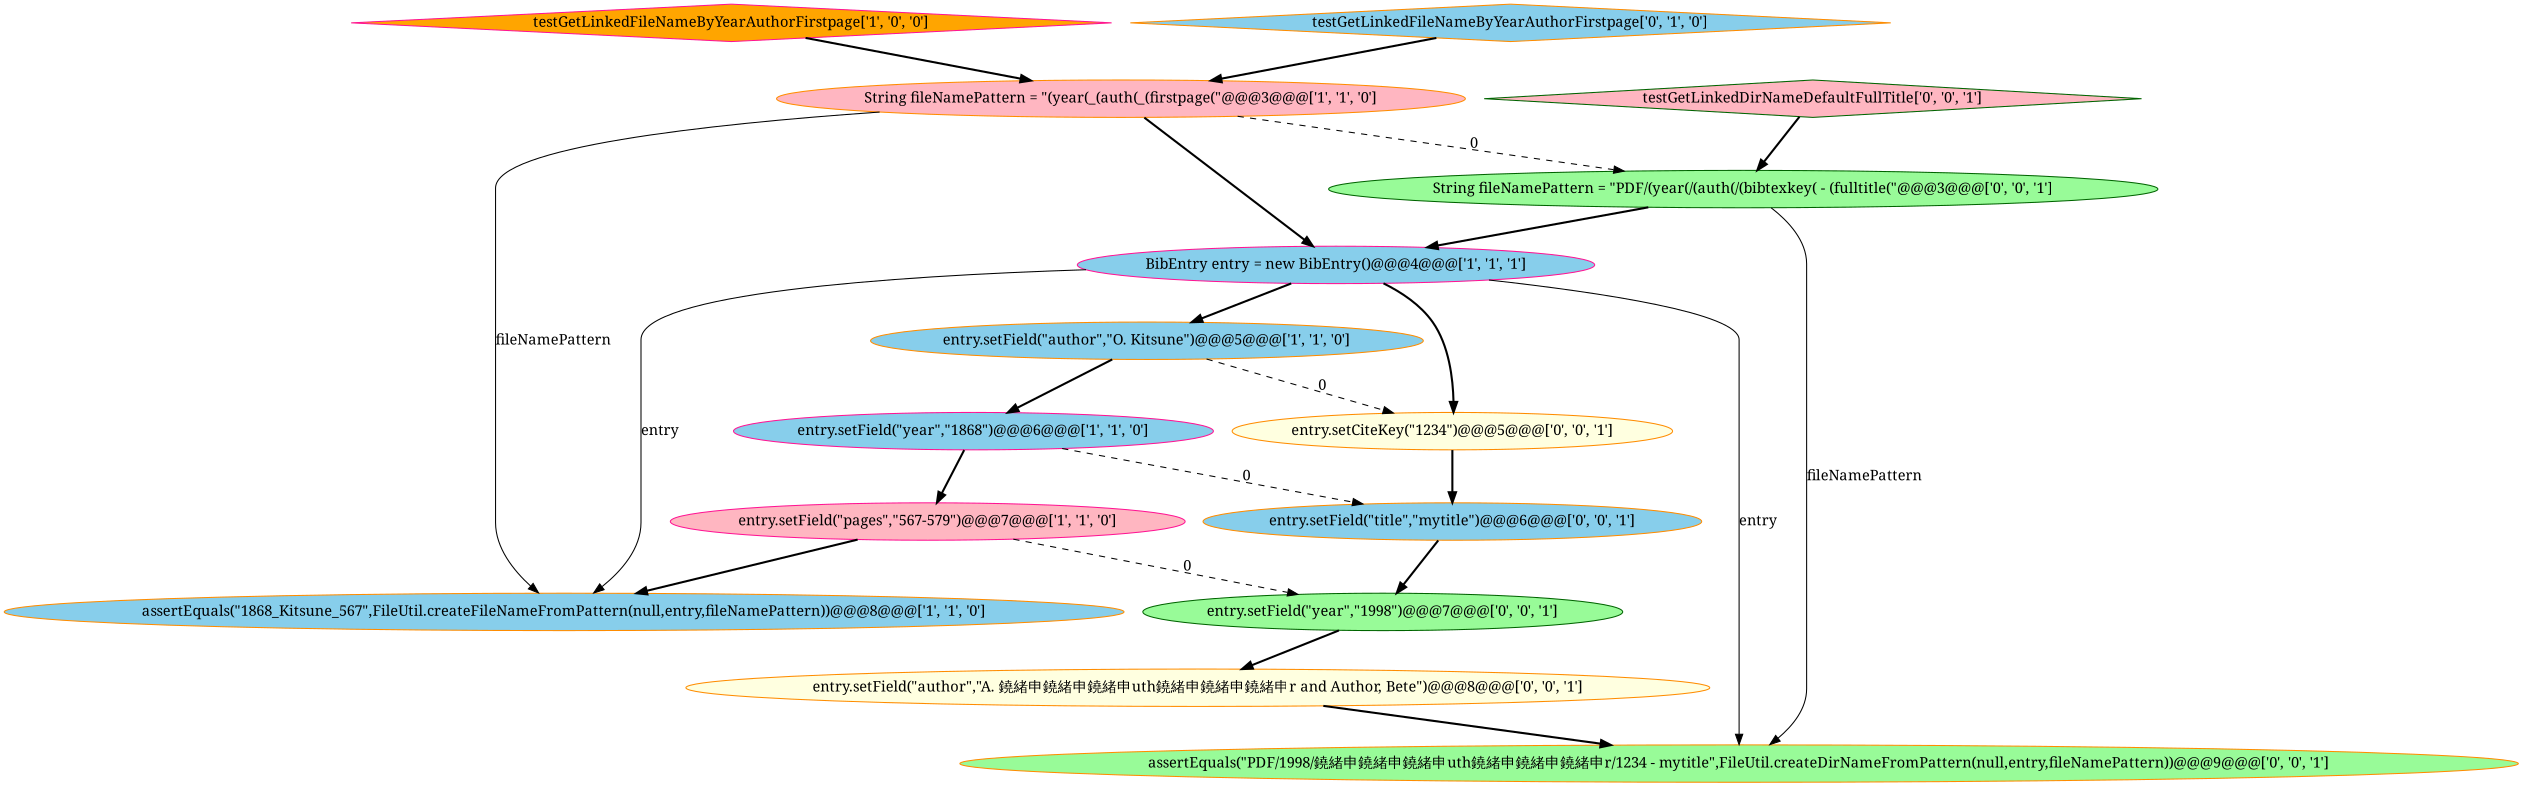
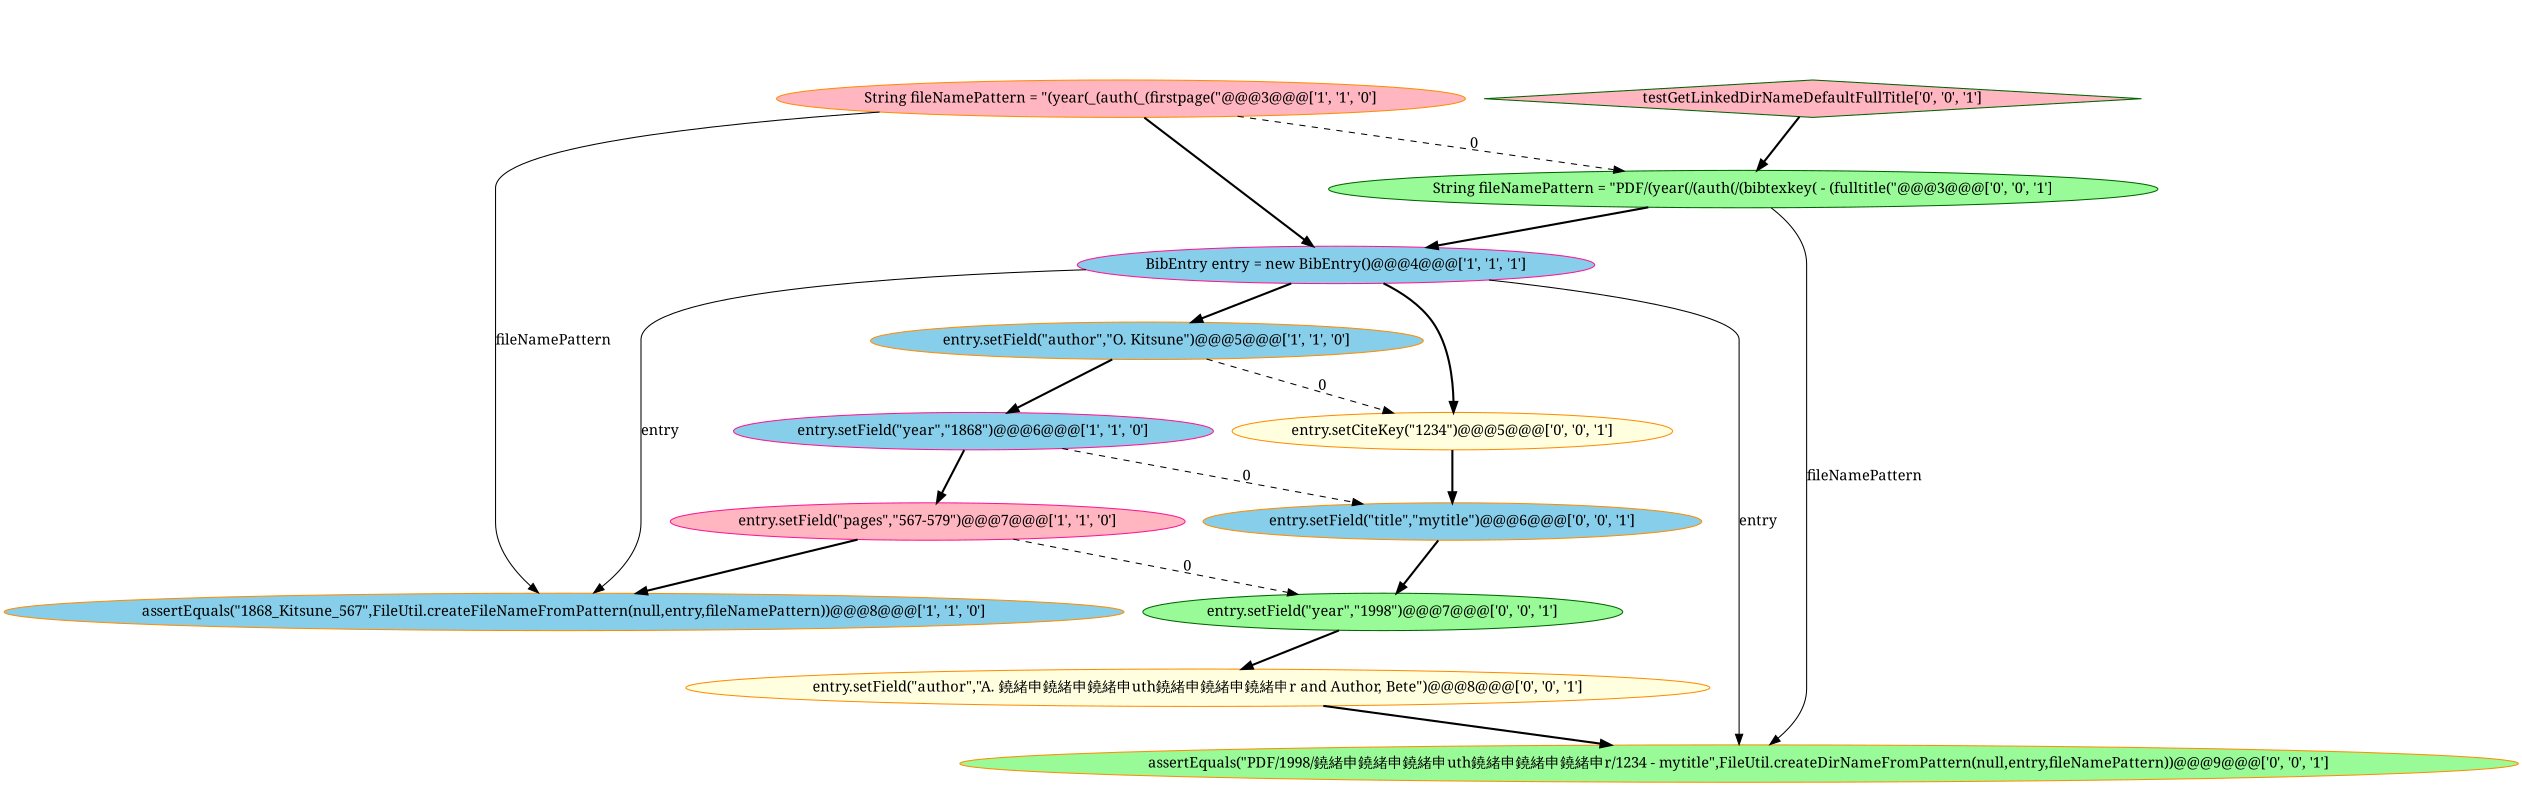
(731, 23) -> none
(1511, 23) -> none
